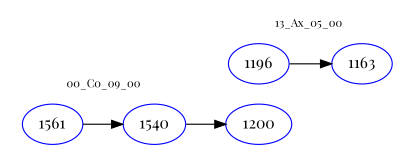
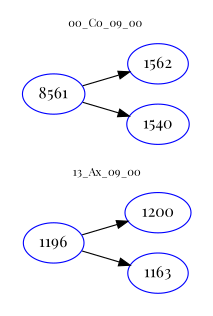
(309, 24) -> (107, 173)
none -> (158, 64)
(53, 124) -> (54, 94)
(202, 124) -> (100, 230)
